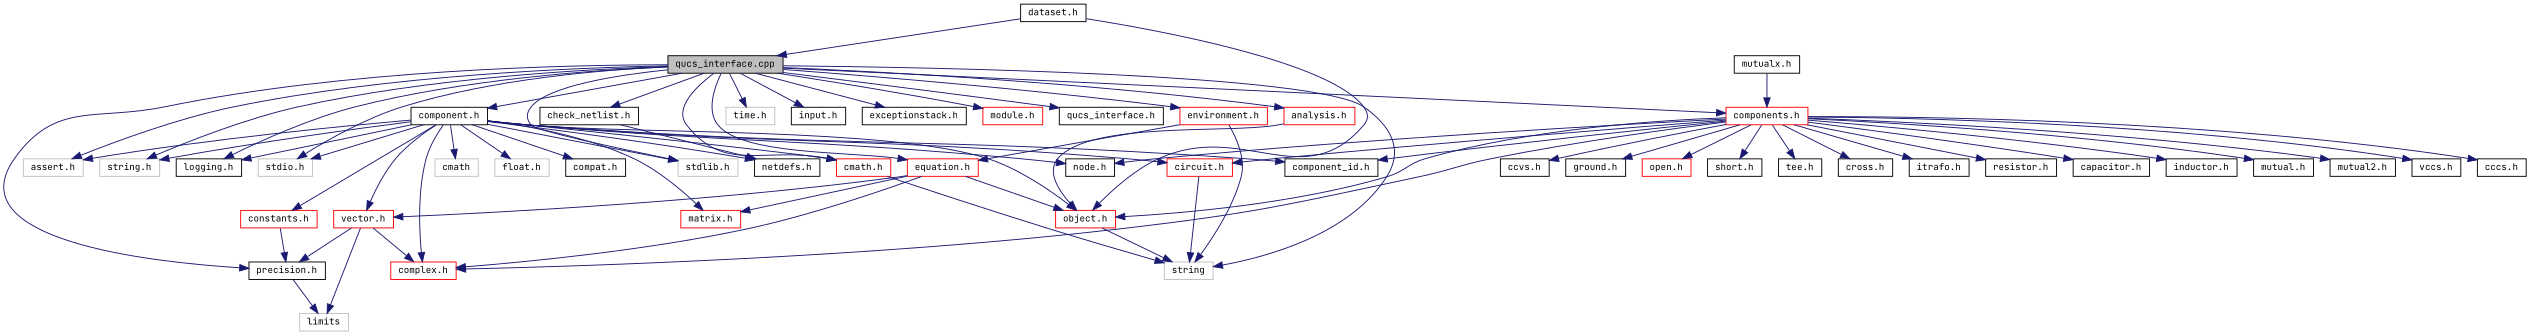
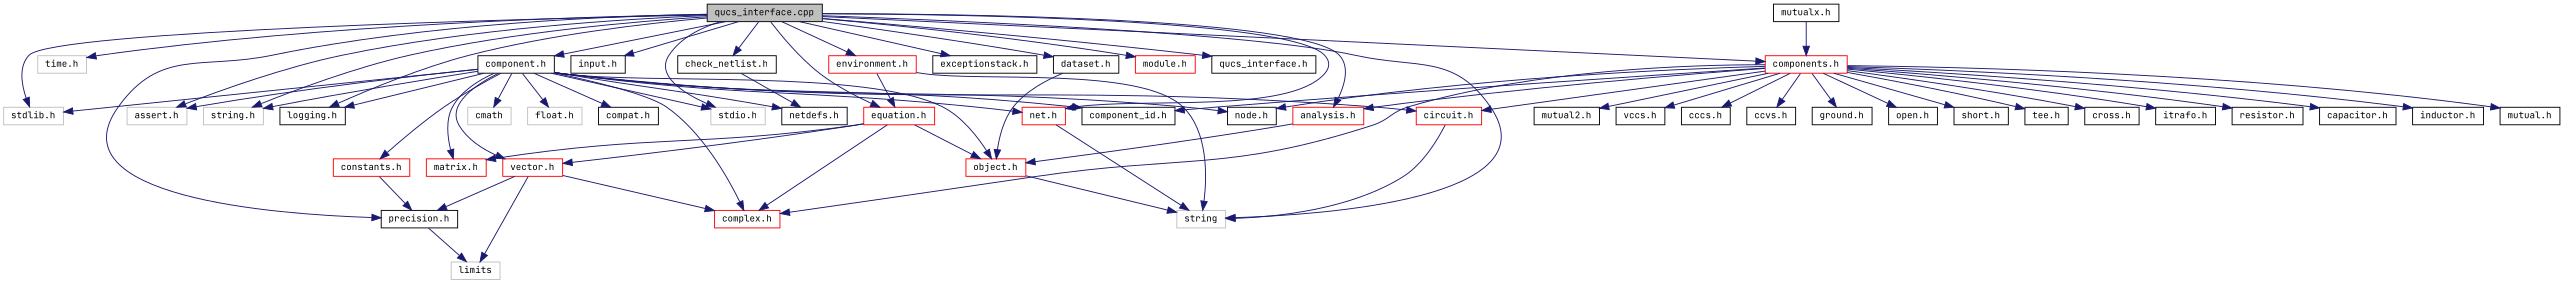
(903, 37) -> (933, 37)
(1409, 166) -> (1520, 90)
(864, 168) -> (1044, 116)
(1667, 168) -> (1913, 116)
